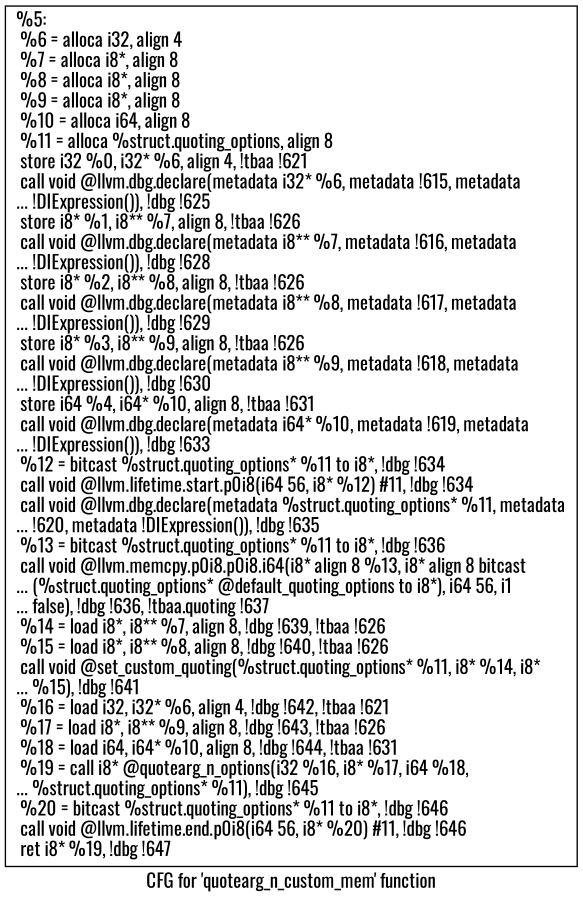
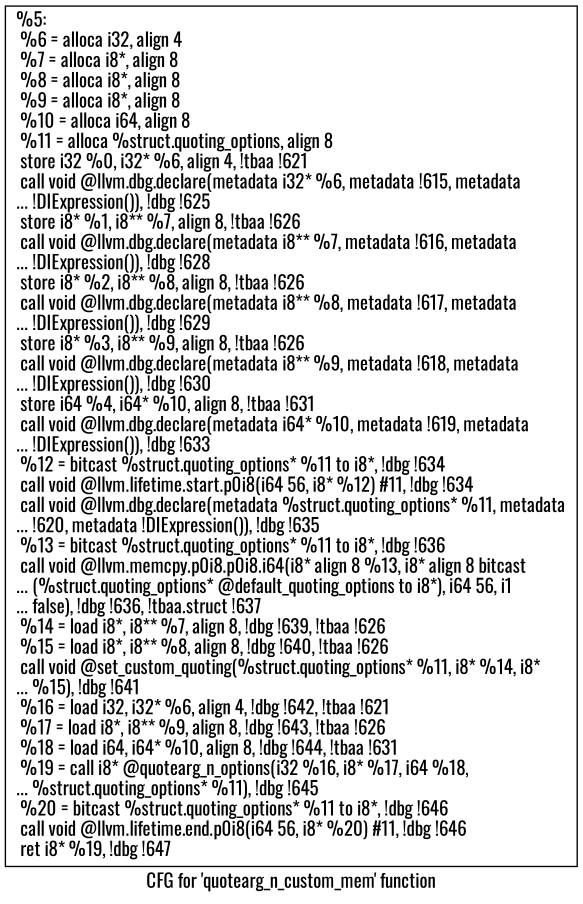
(143, 608) -> (139, 608)
